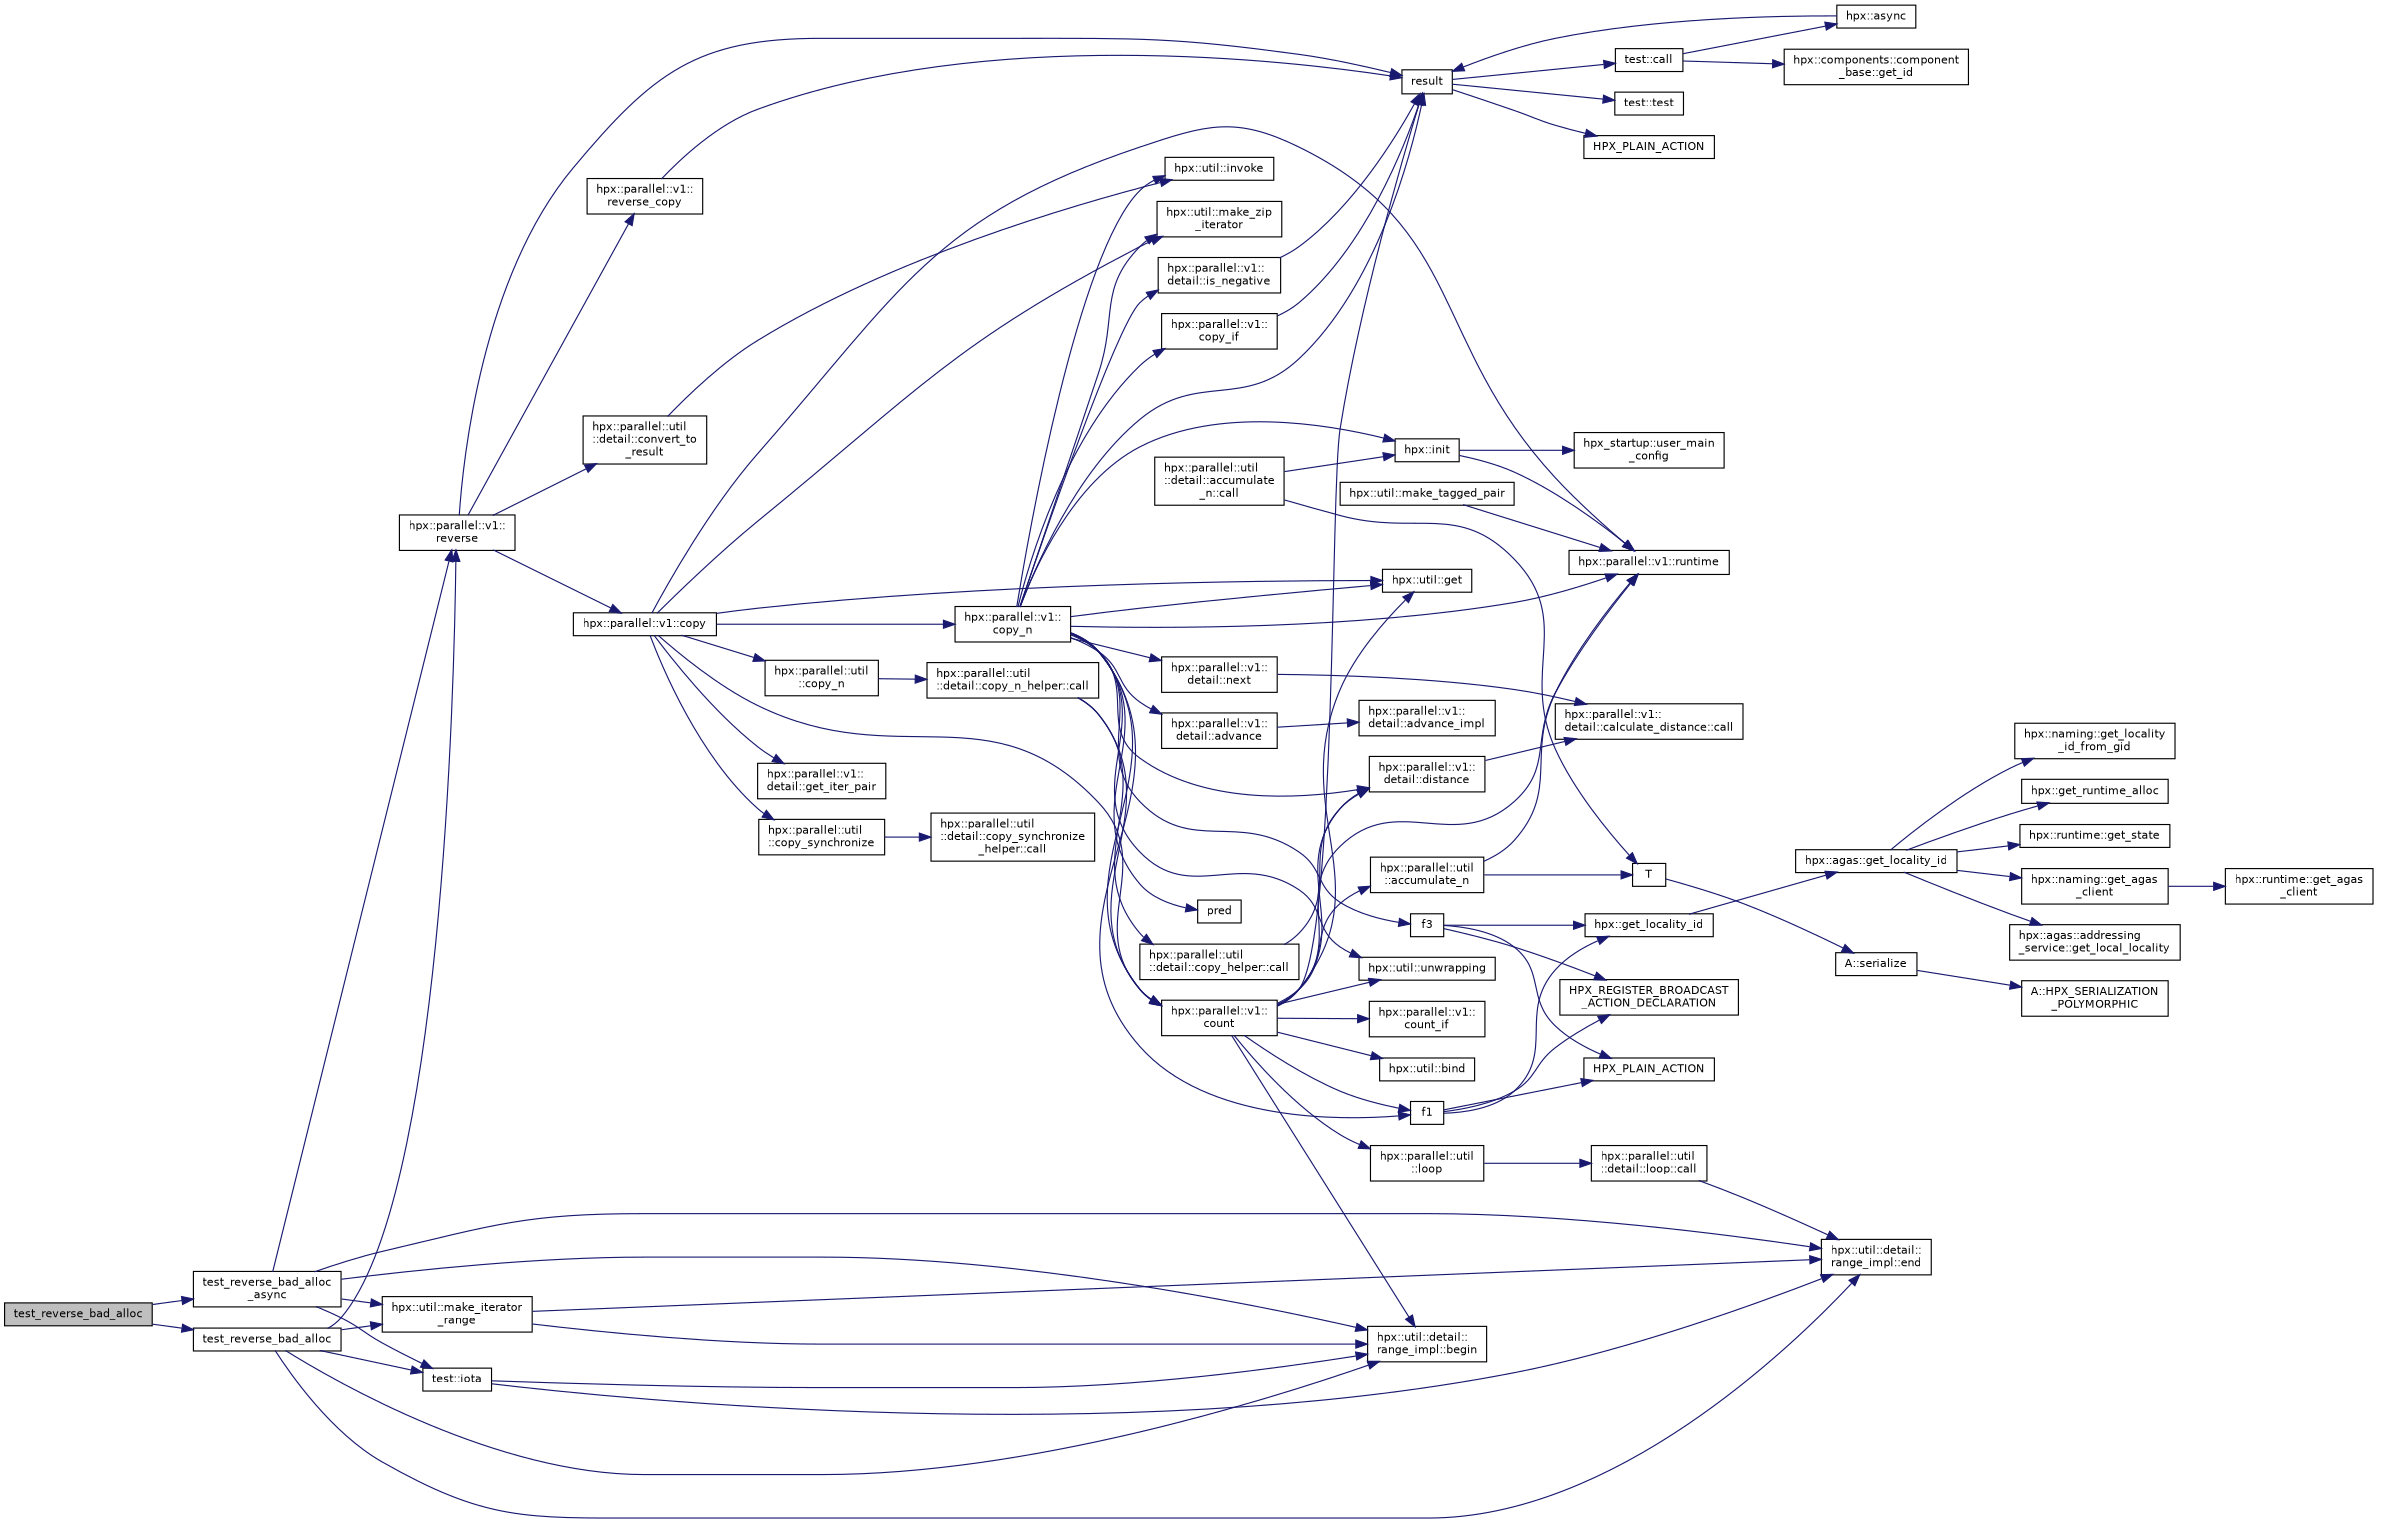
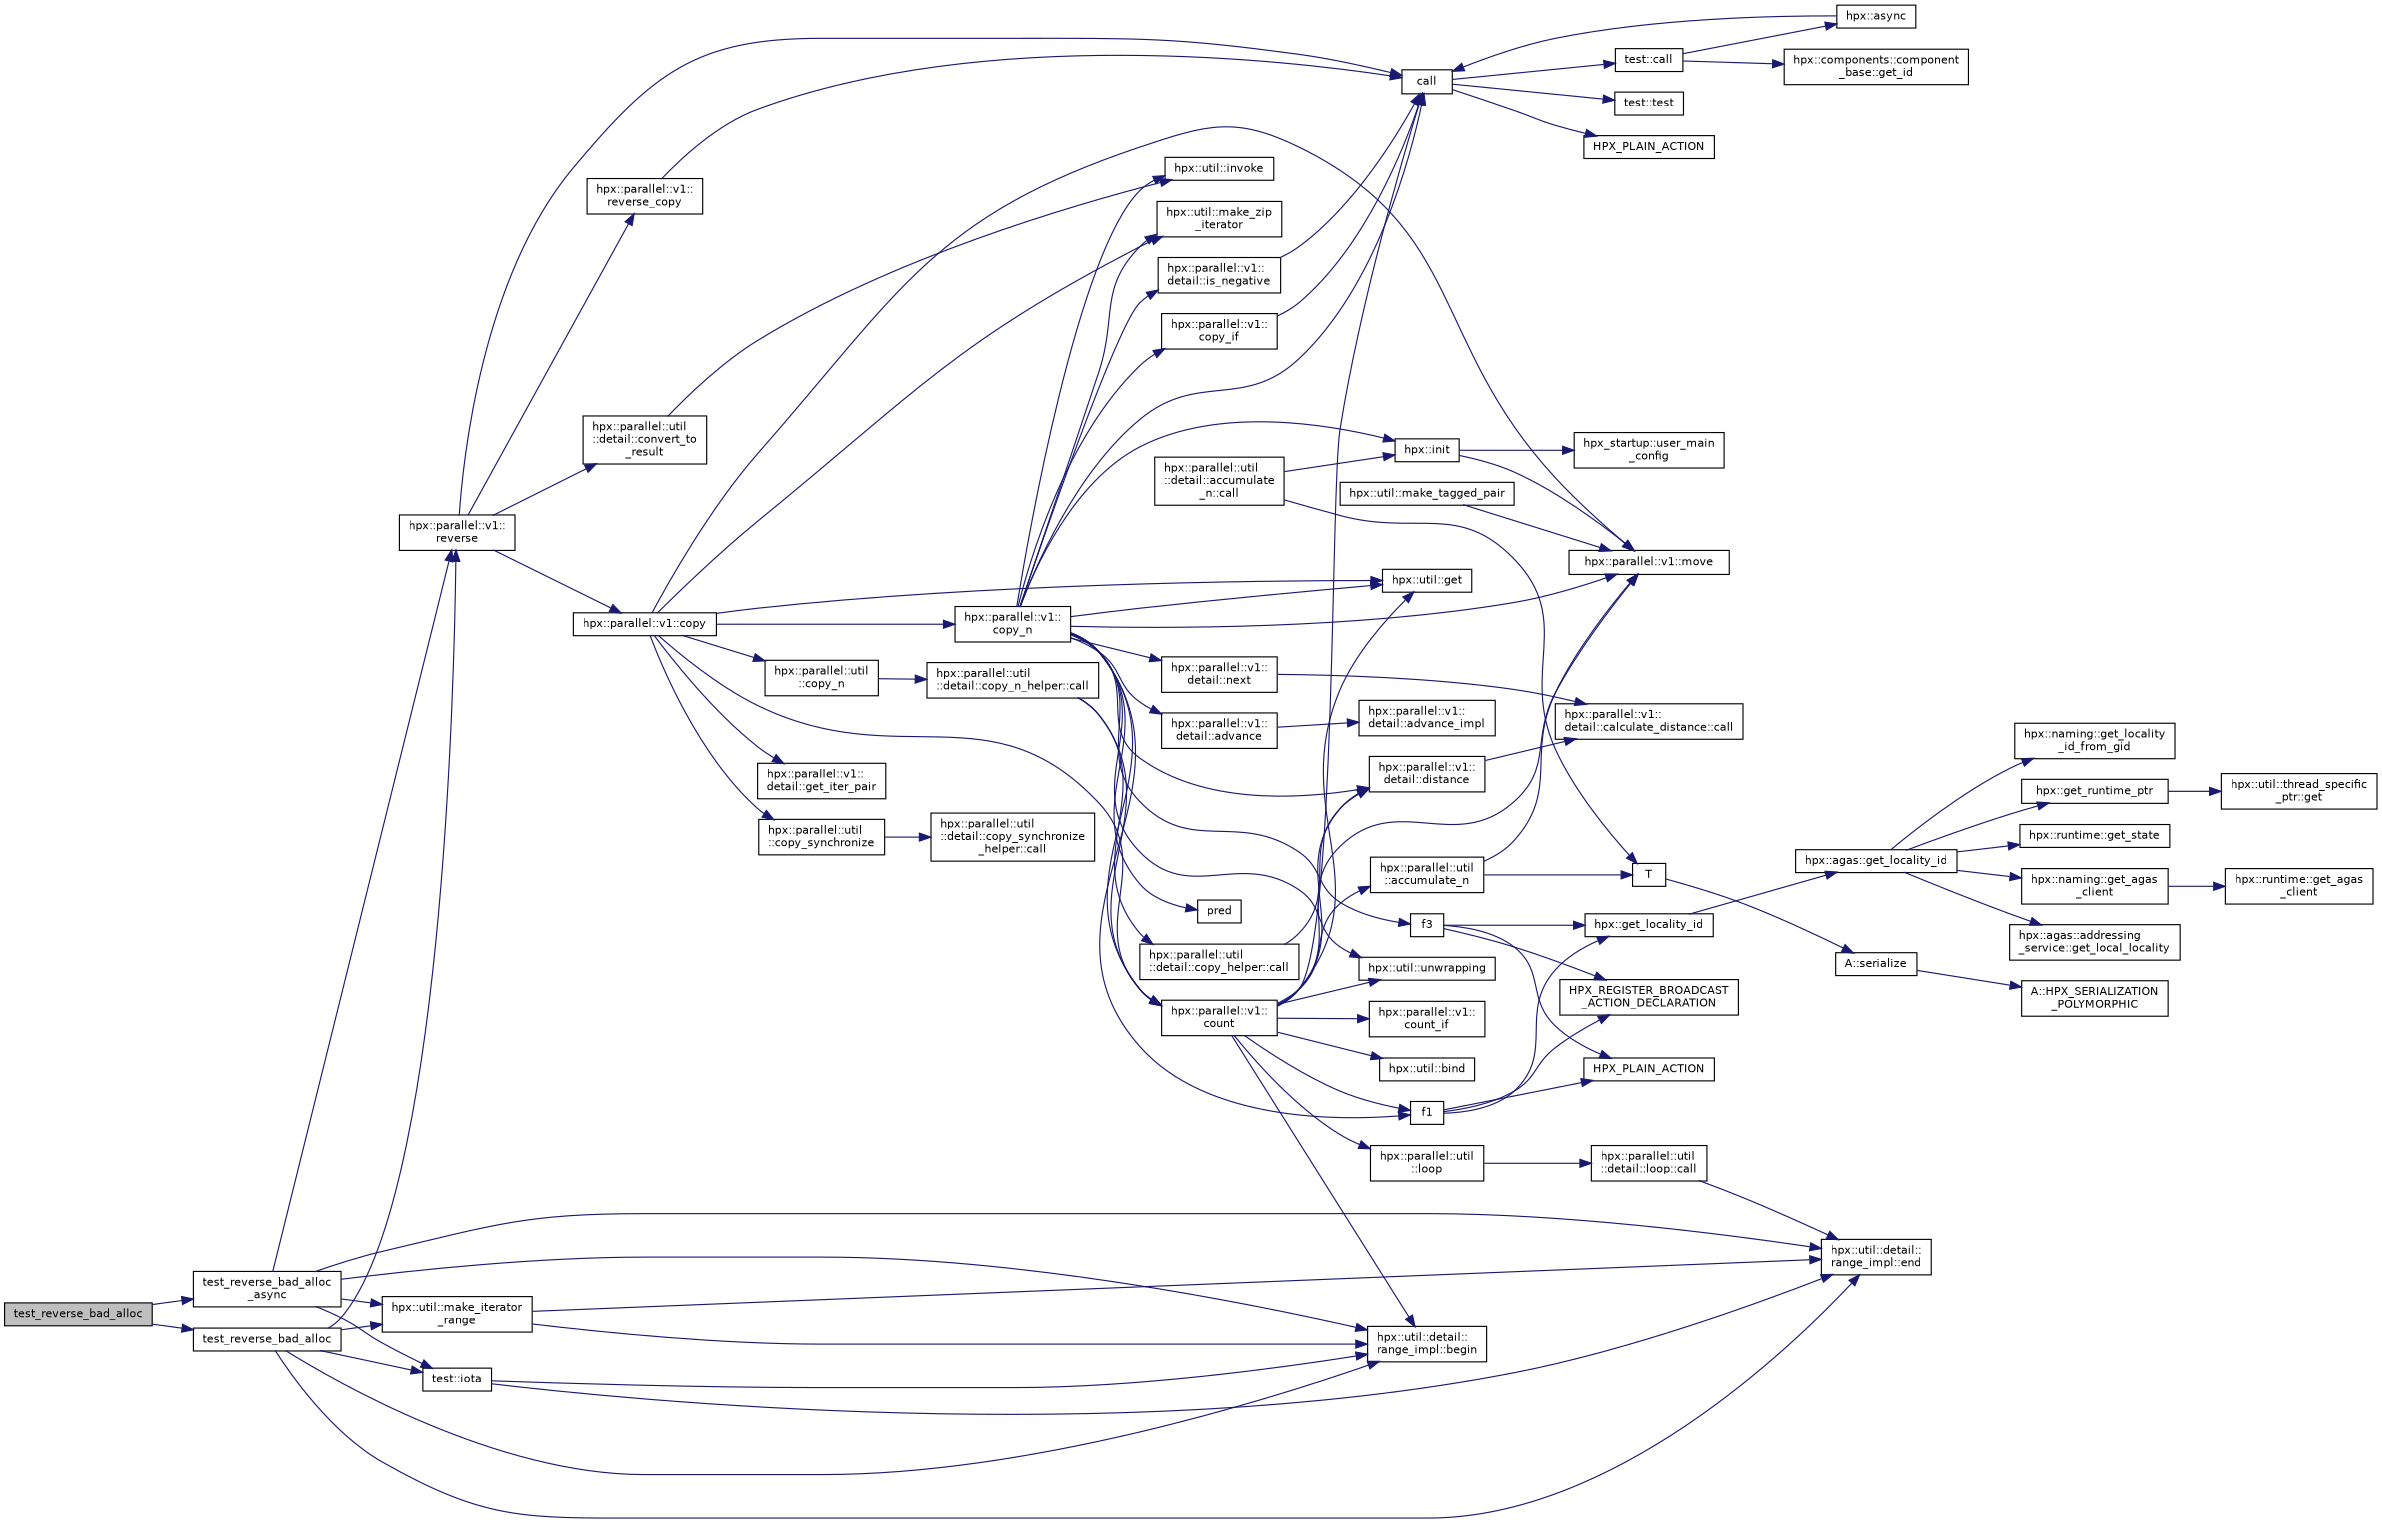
(1427, 82) -> (1427, 82)
(1649, 562) -> (1649, 562)
(2095, 791) -> (2095, 791)
none -> (2299, 791)
